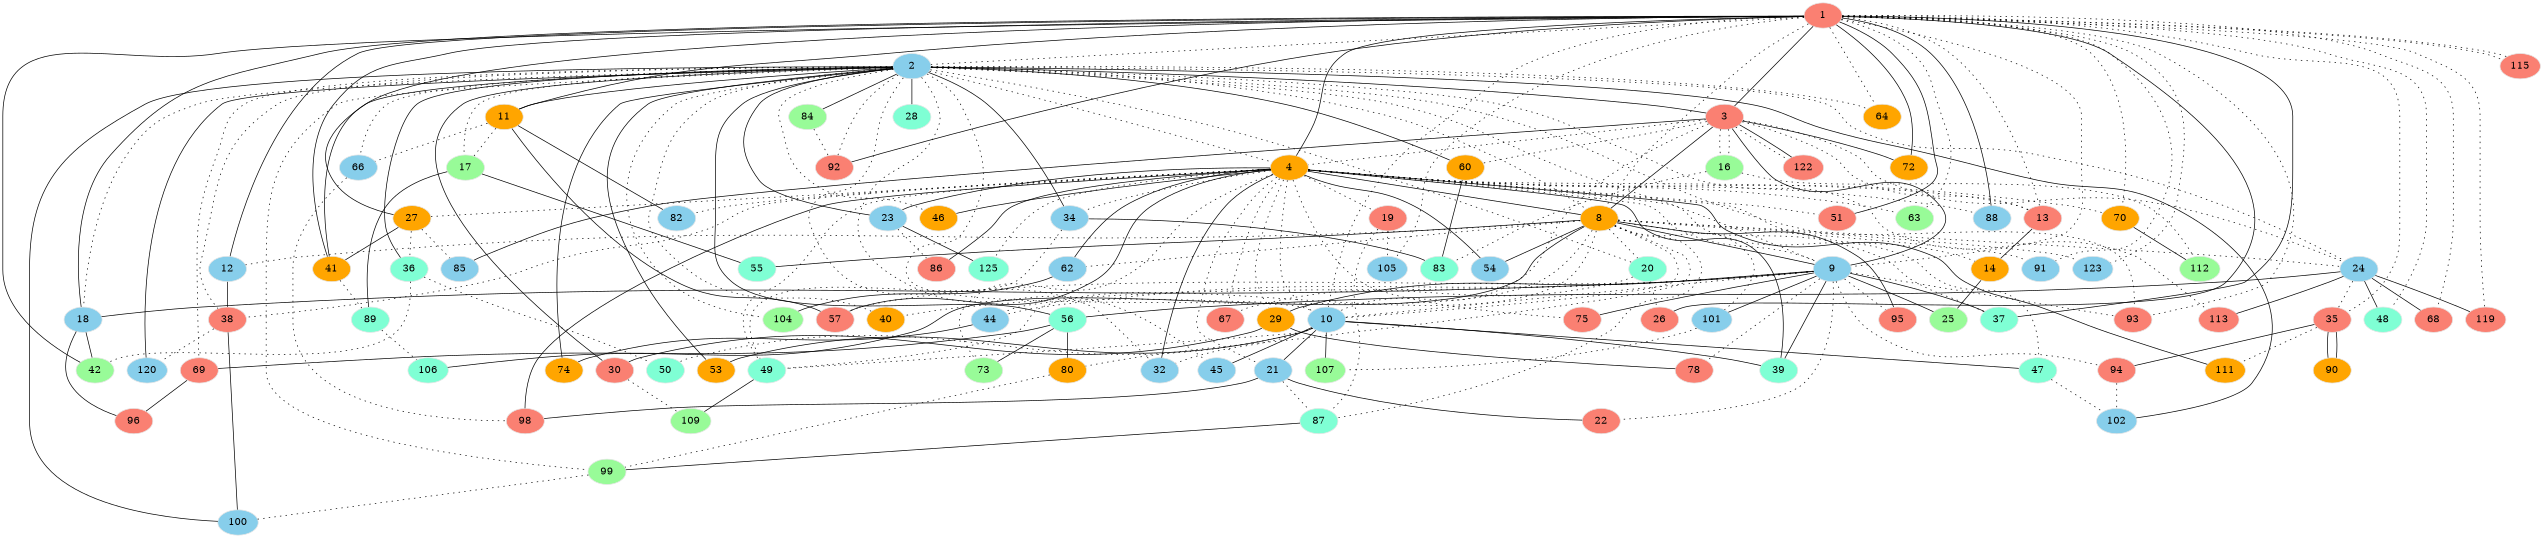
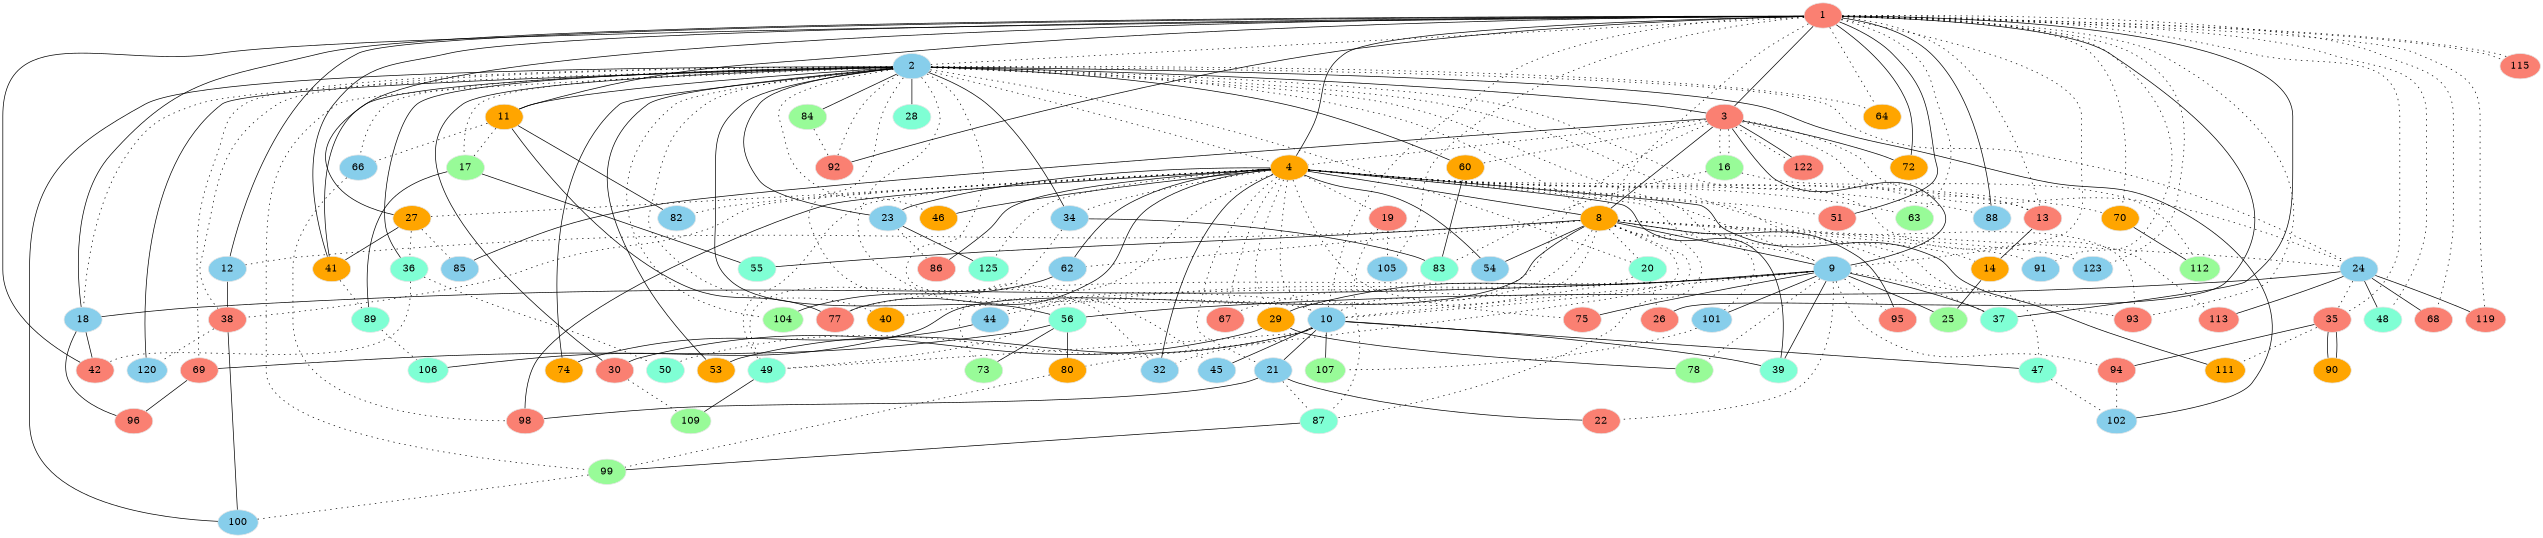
(835, 320) -> (835, 320)
(95, 370) -> (95, 370)
(1694, 370) -> (1694, 370)
